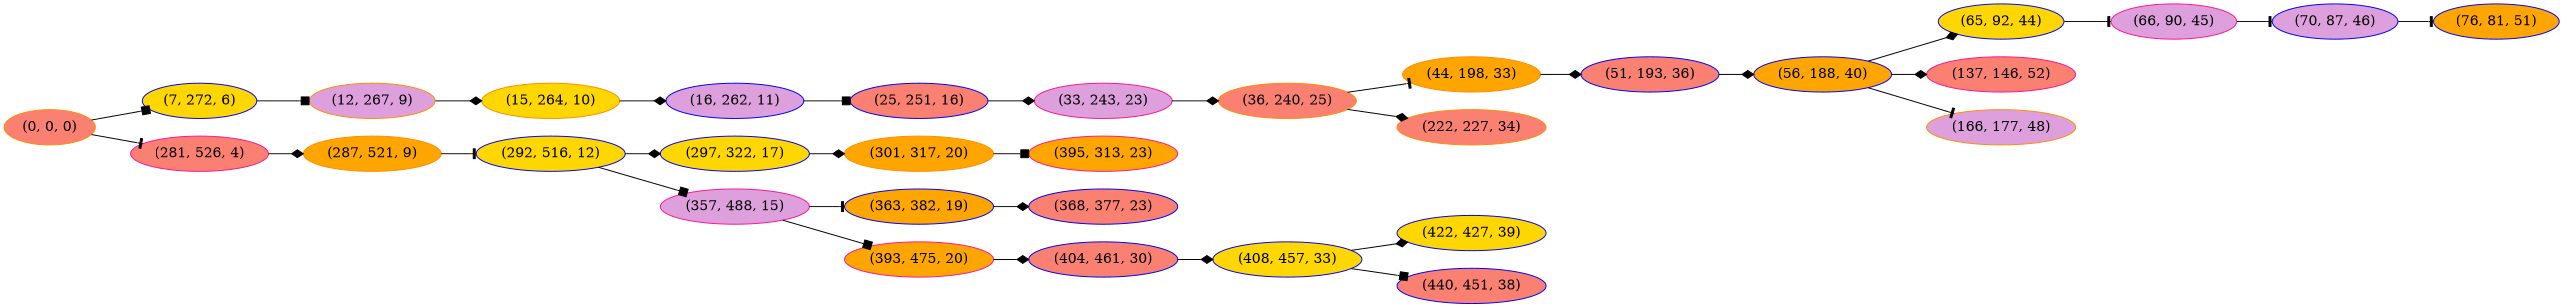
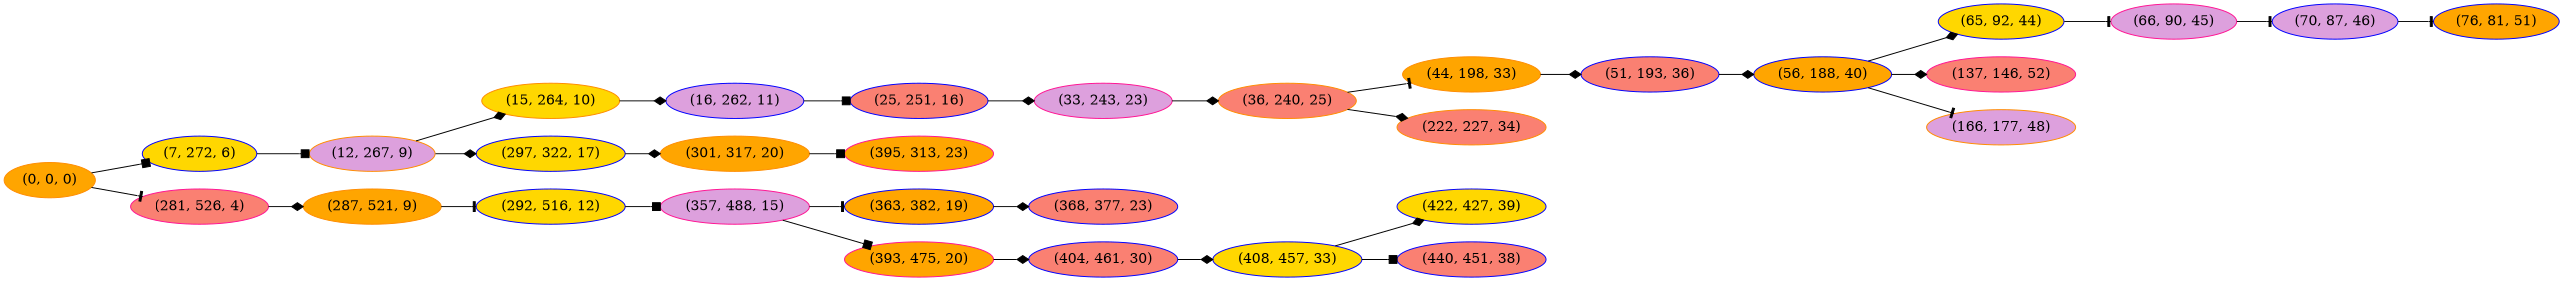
(50, 127) -> (50, 180)
(637, 154) -> (450, 154)
